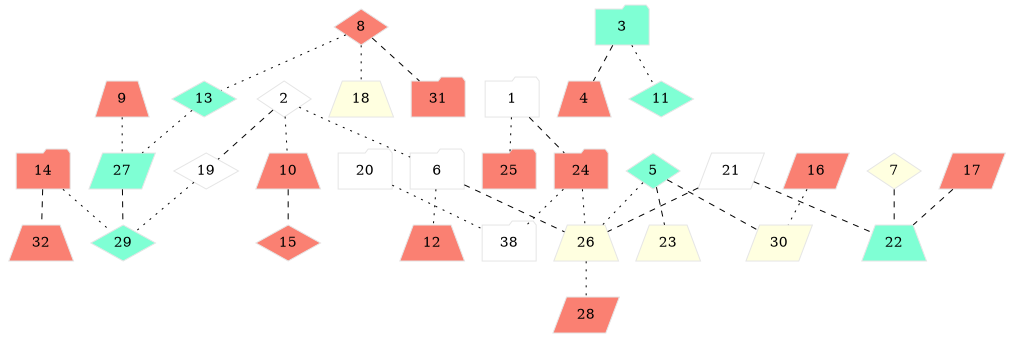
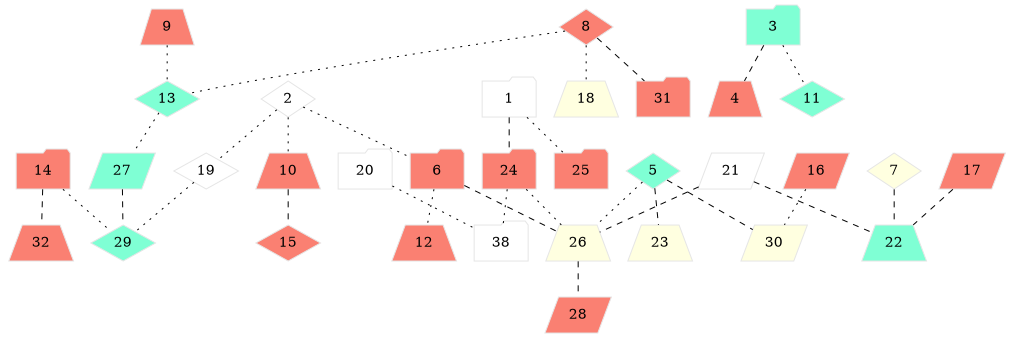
(122, 135) -> (167, 63)
(246, 135) -> (248, 135)
(437, 171) -> (437, 171)
(586, 279) -> (578, 279)
